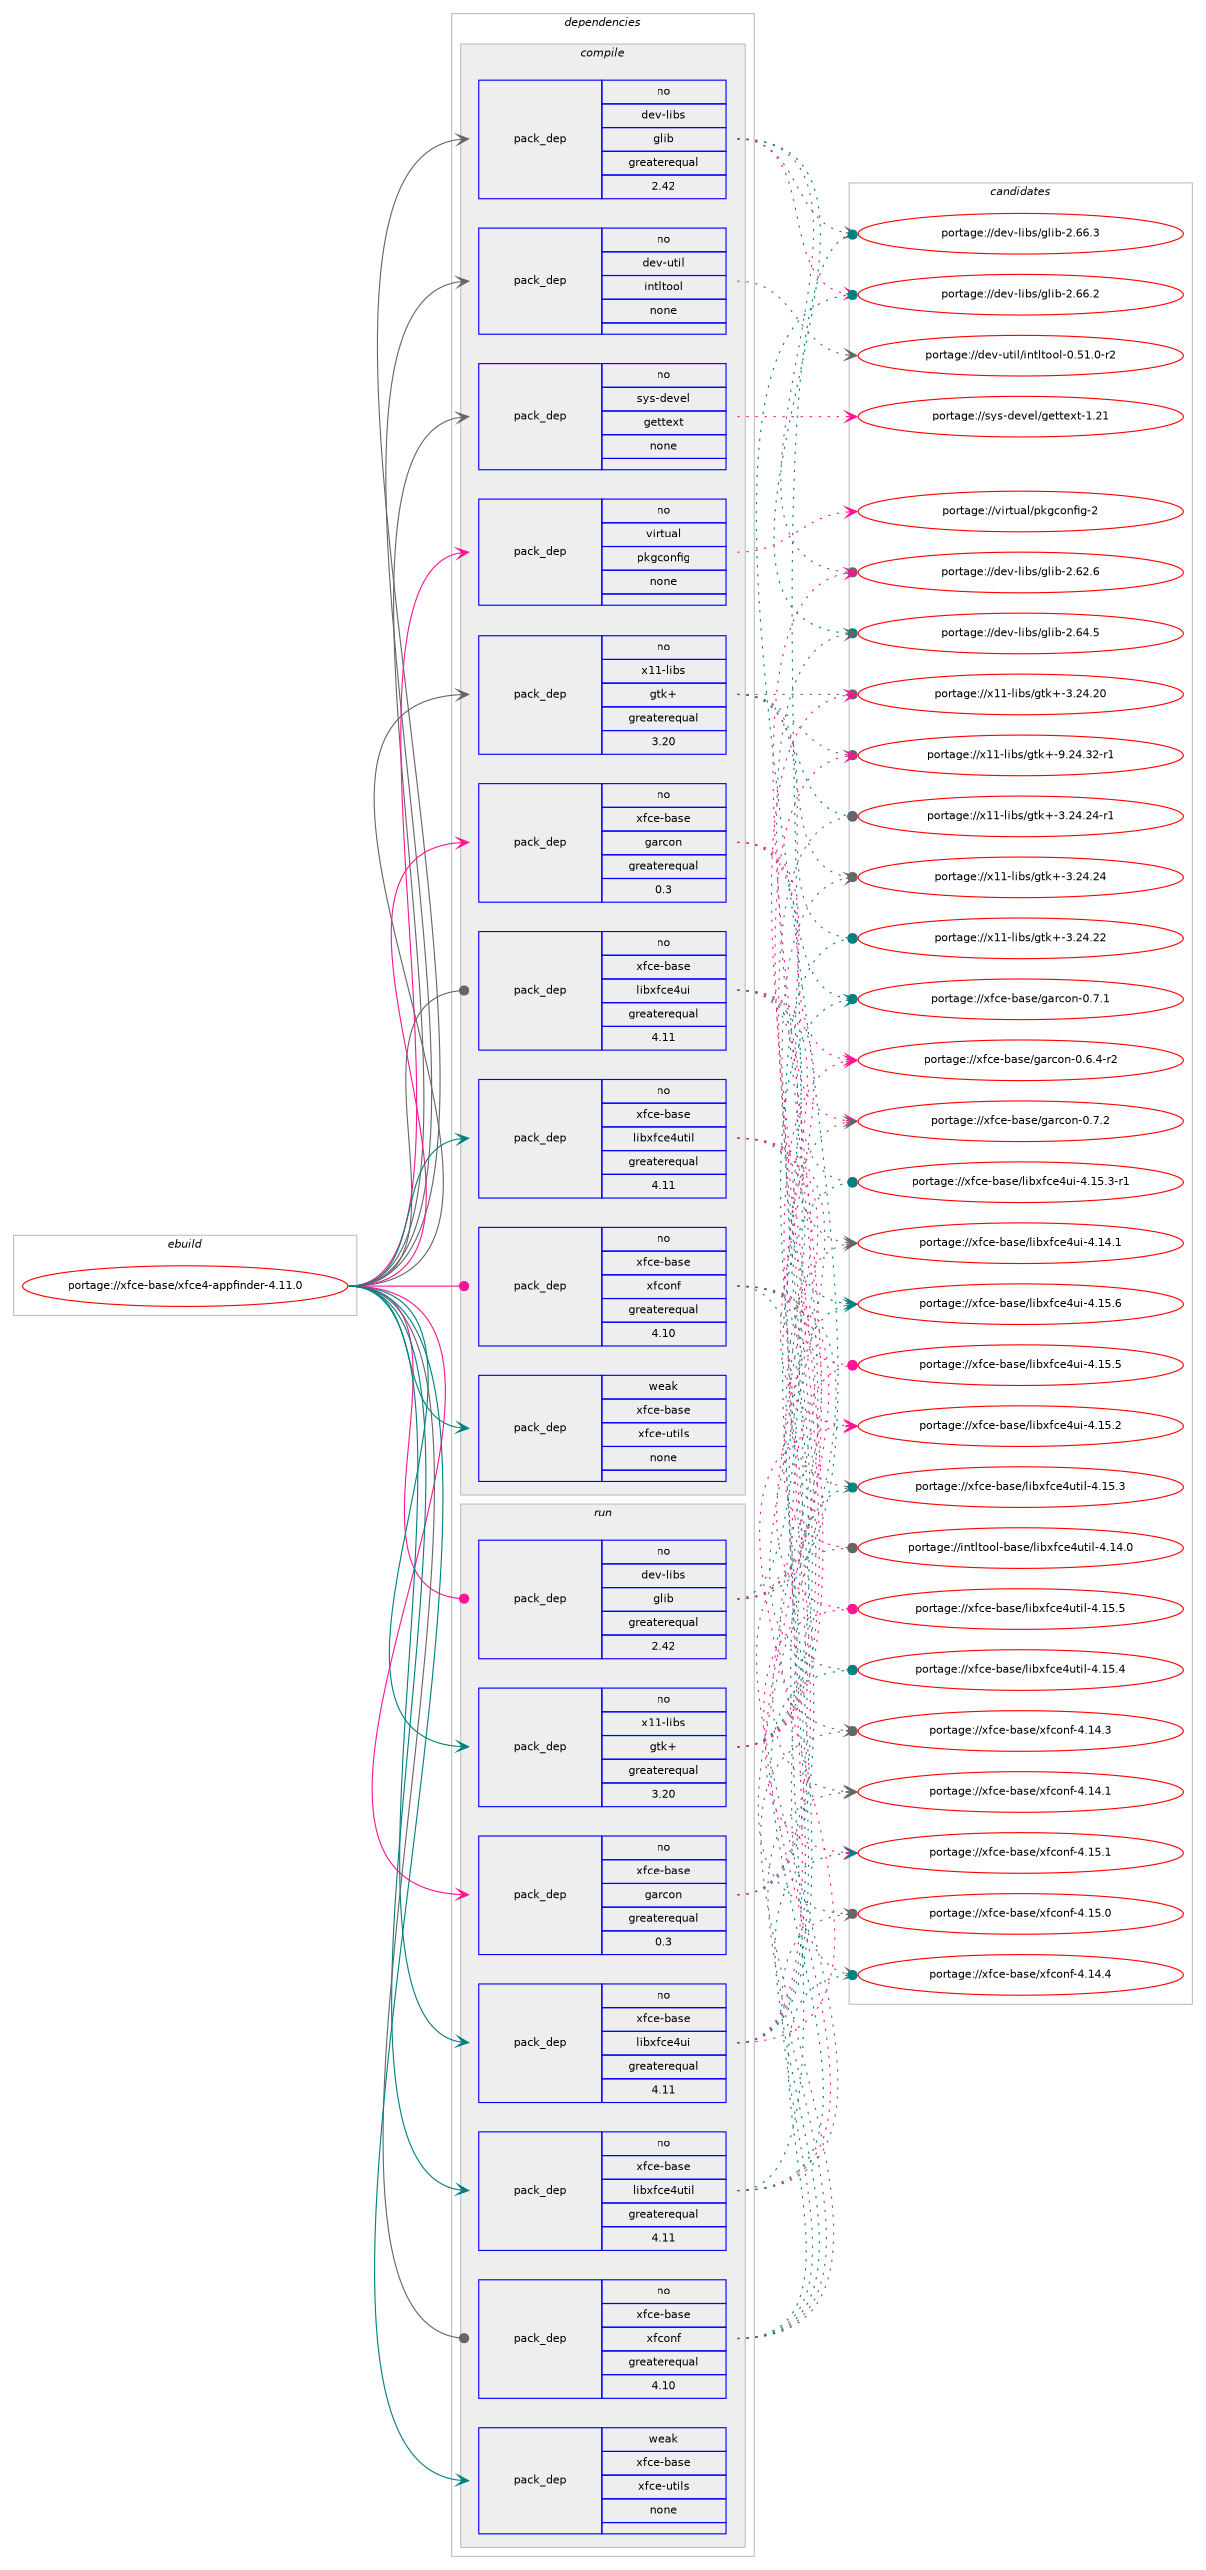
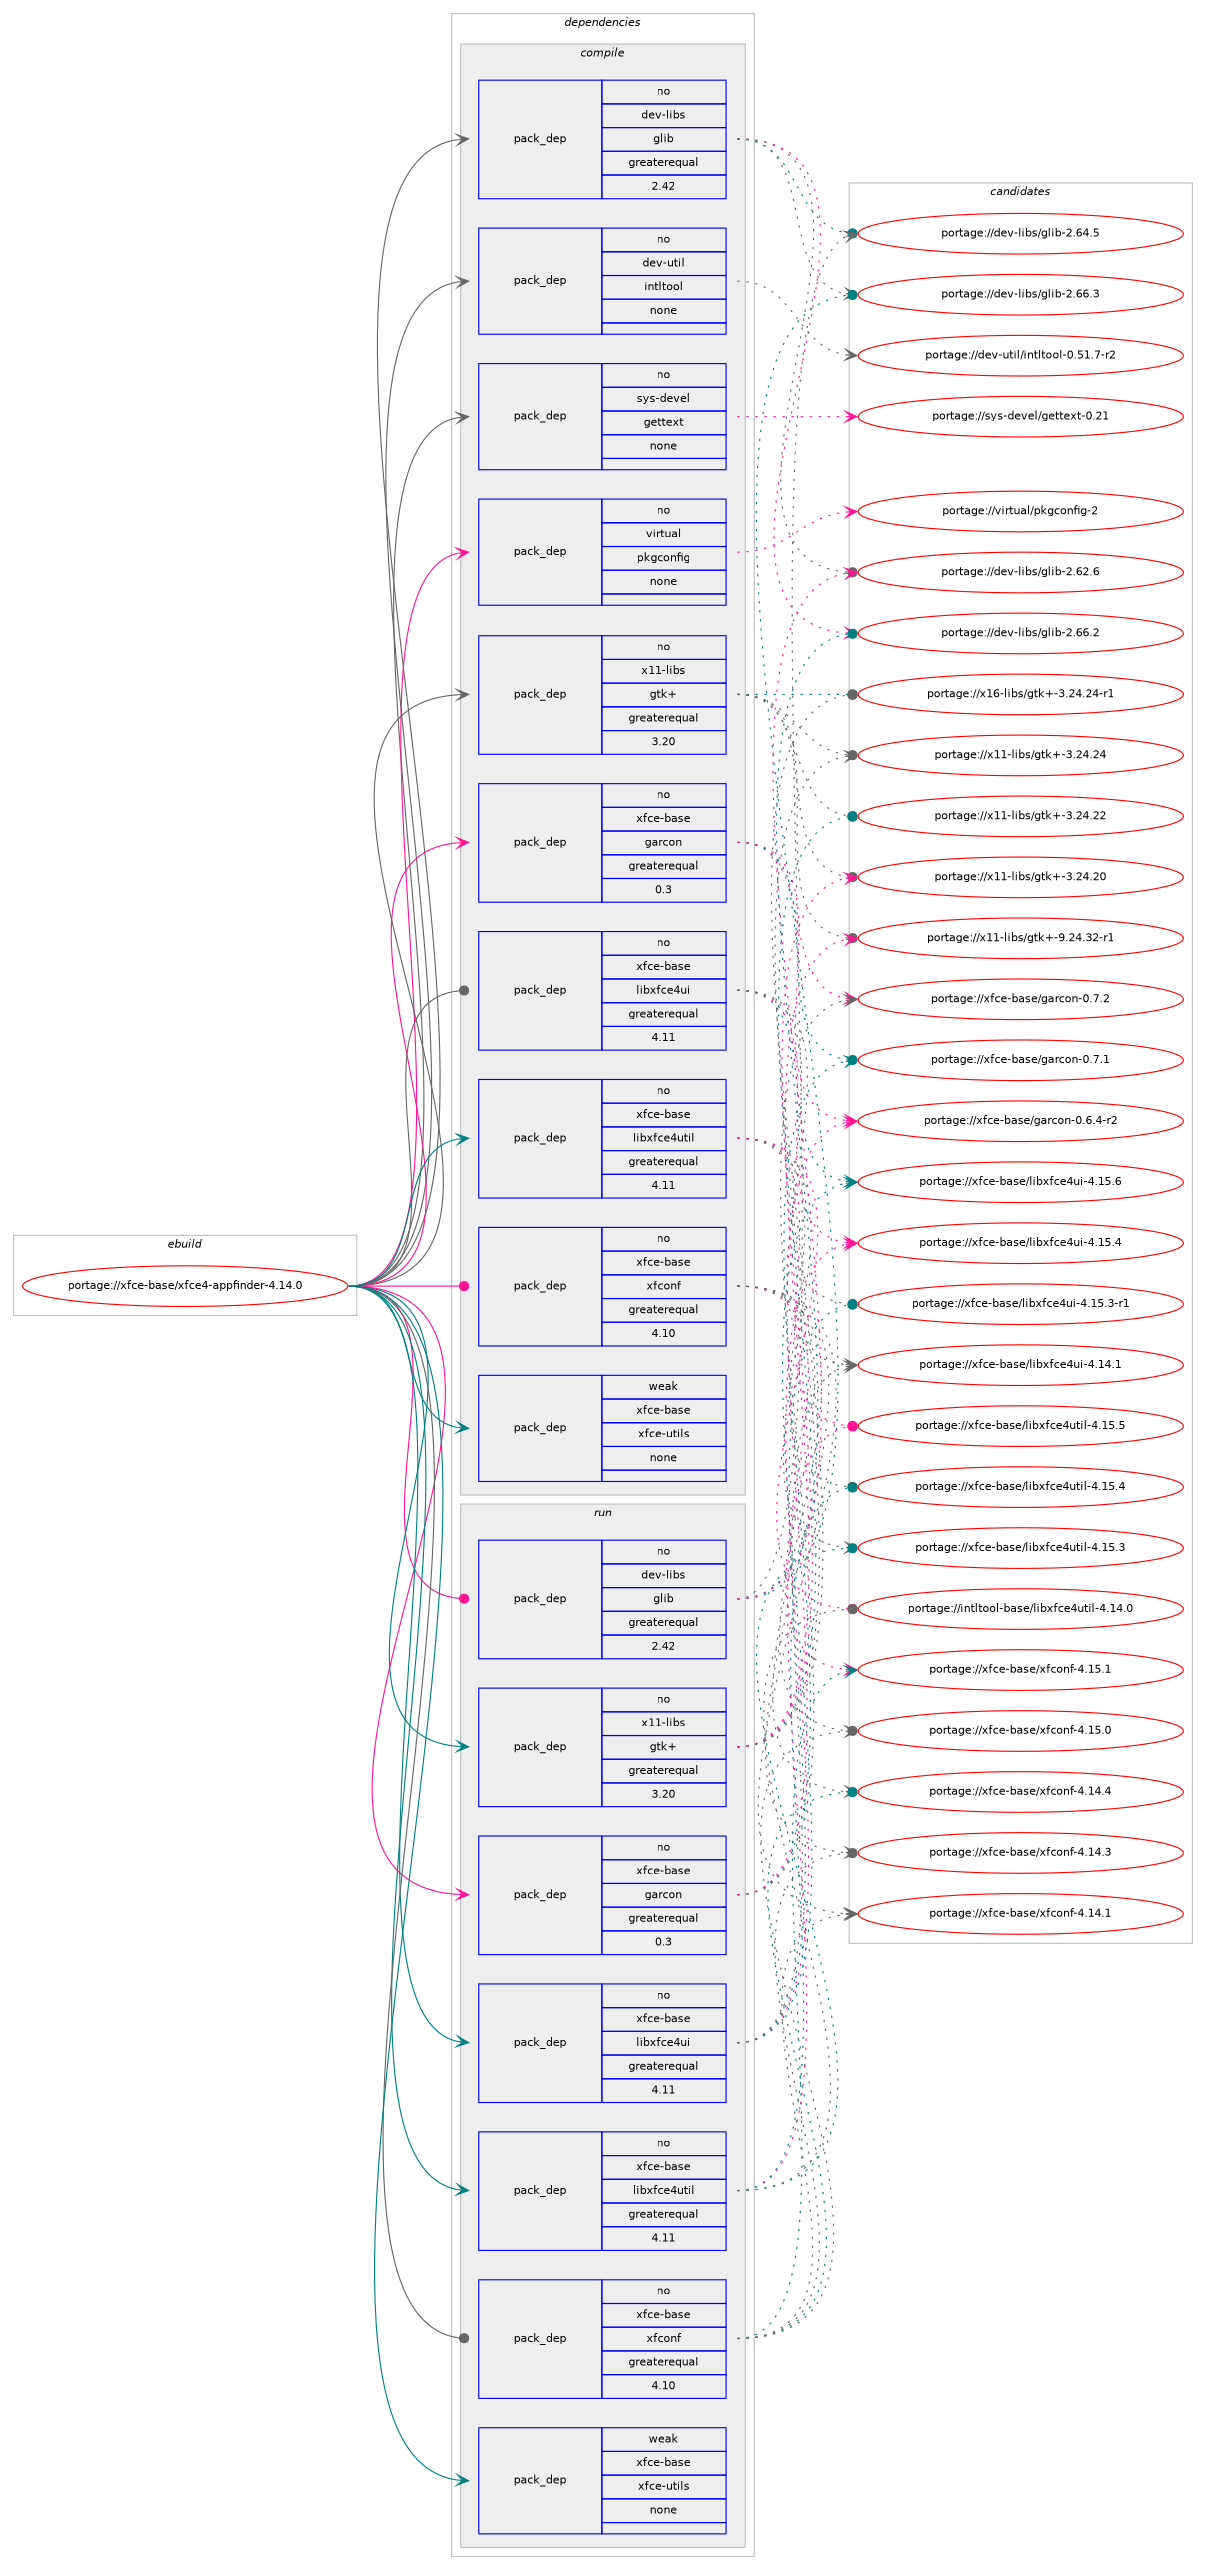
(1021, 356) -> (1021, 356)
(1021, 417) -> (1021, 417)
(1021, 816) -> (1021, 694)
(185, 1286) -> (185, 1286)
(1021, 1365) -> none
(1021, 1426) -> (1021, 1243)
